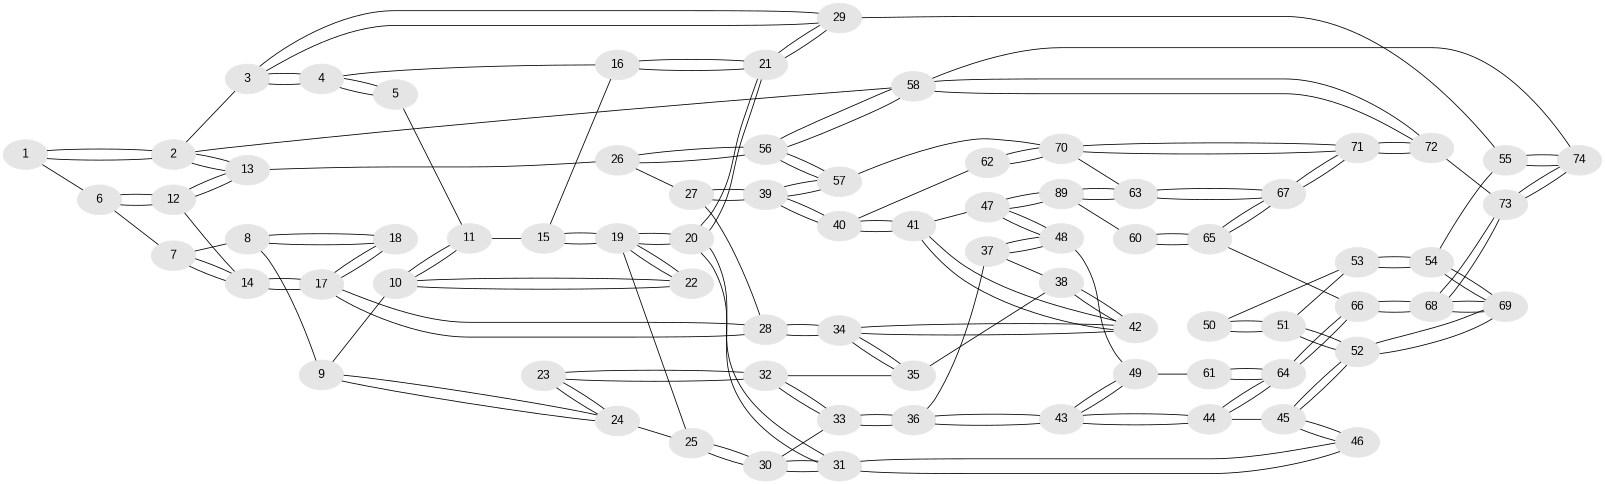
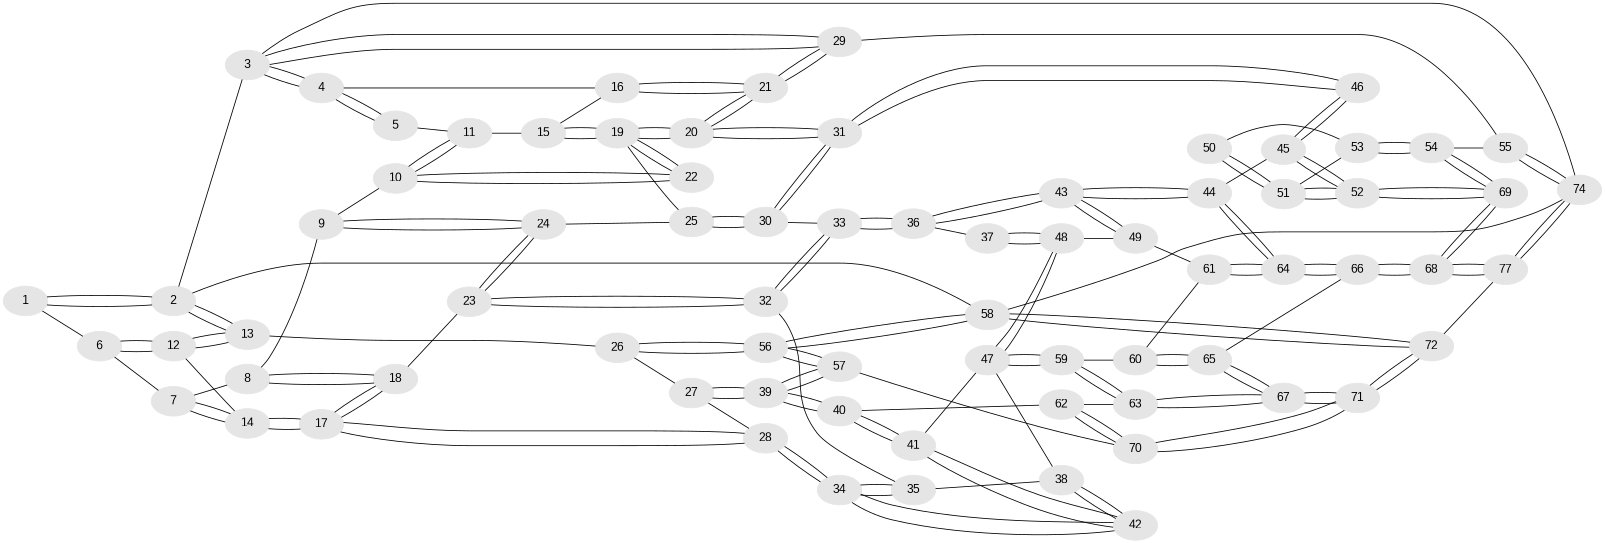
none -> (960, 3)
(1099, 172) -> (1099, 405)
(1061, 194) -> (1061, 360)
(1505, 205) -> (1505, 270)
(1024, 267) -> (1022, 415)
none -> (1172, 315)
none -> (428, 346)
